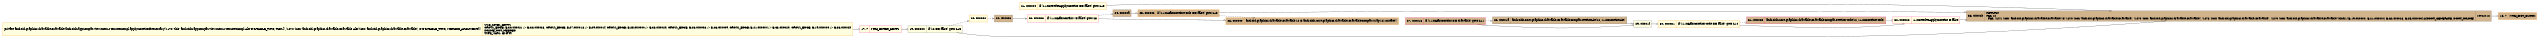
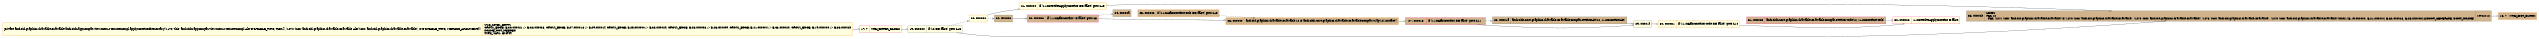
none -> (1003, 12)
(1592, 12) -> none
(1133, 13) -> none
(1992, 13) -> (1991, 13)
(1063, 19) -> (1063, 19)
(1962, 20) -> none
none -> (1401, 21)
(1455, 21) -> (1455, 21)
(1742, 23) -> none
(885, 29) -> (885, 29)
